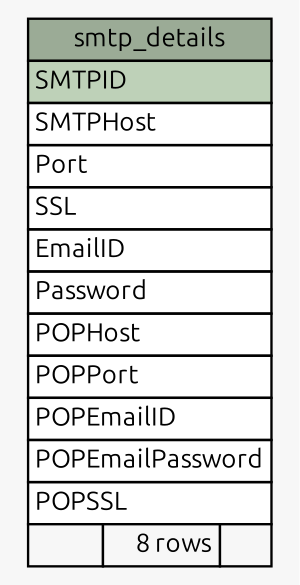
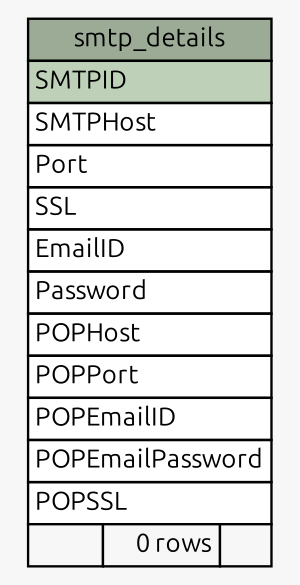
(174, 544) -> (174, 544)
